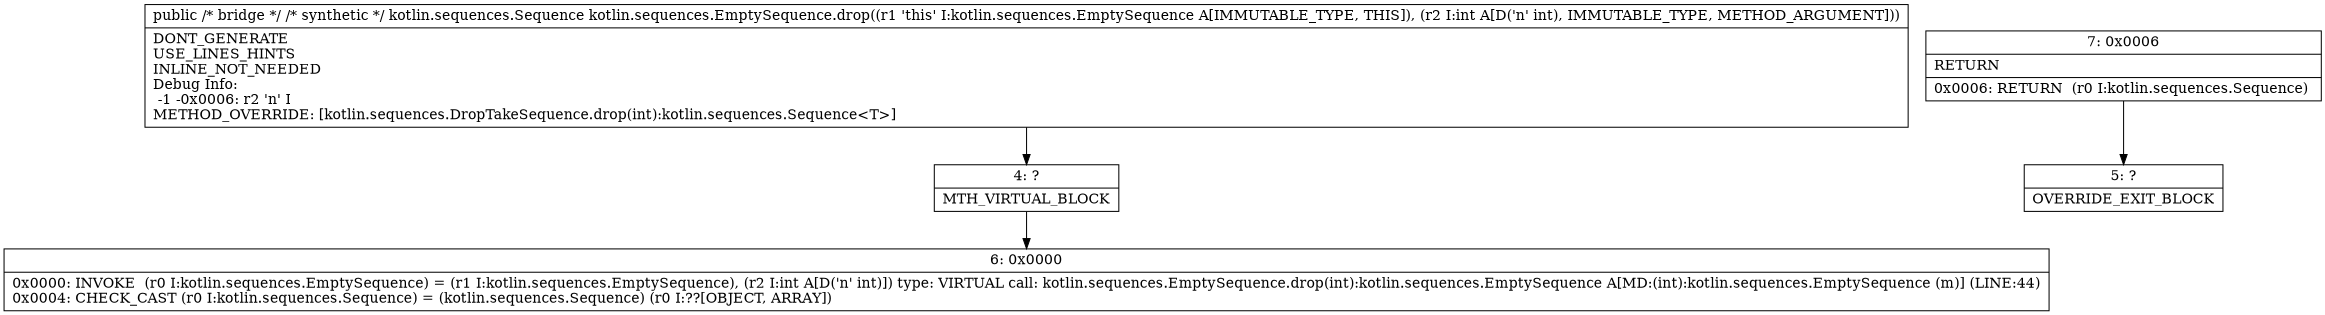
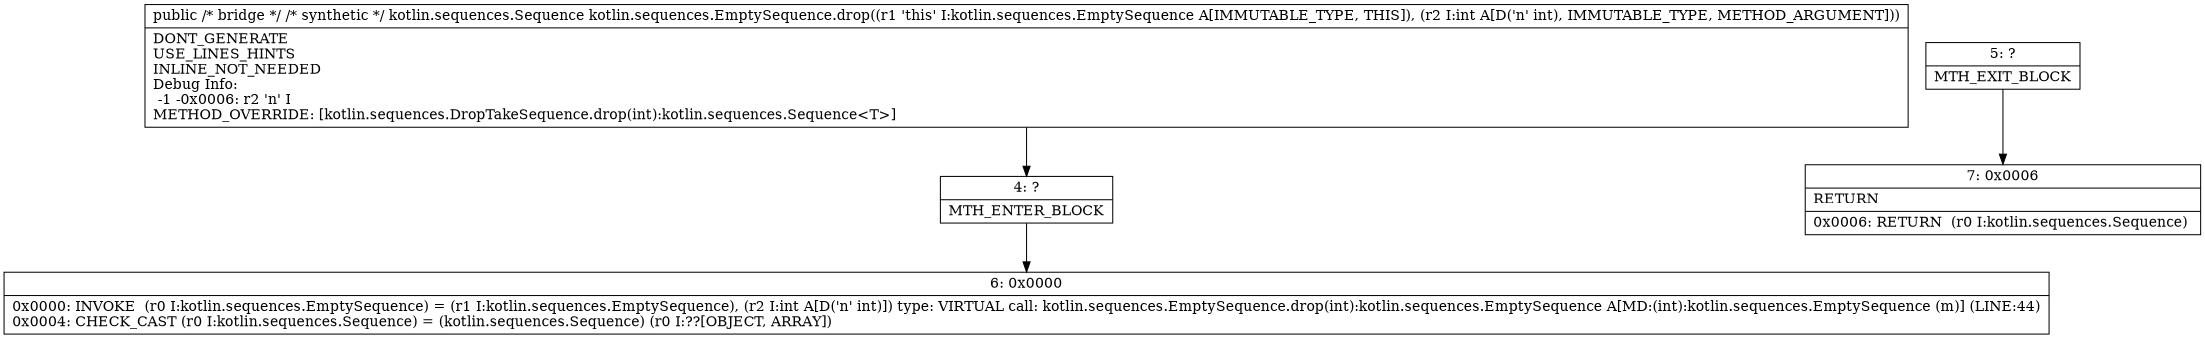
(2124, 128) -> (2003, 122)
(1027, 199) -> (1027, 211)
(2124, 199) -> (2003, 77)
